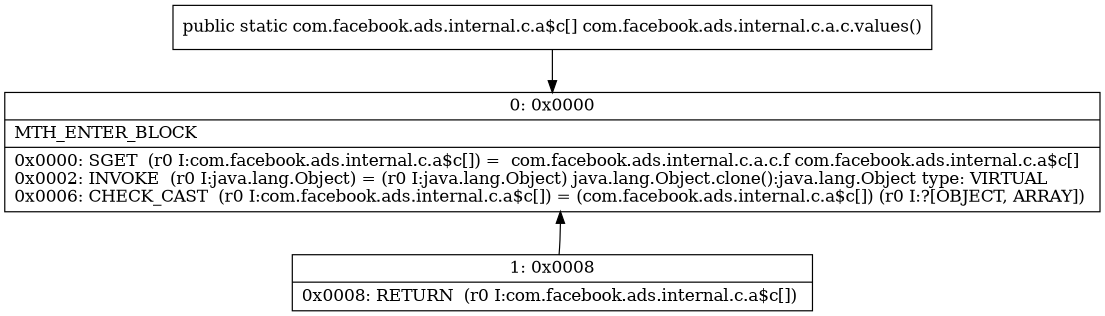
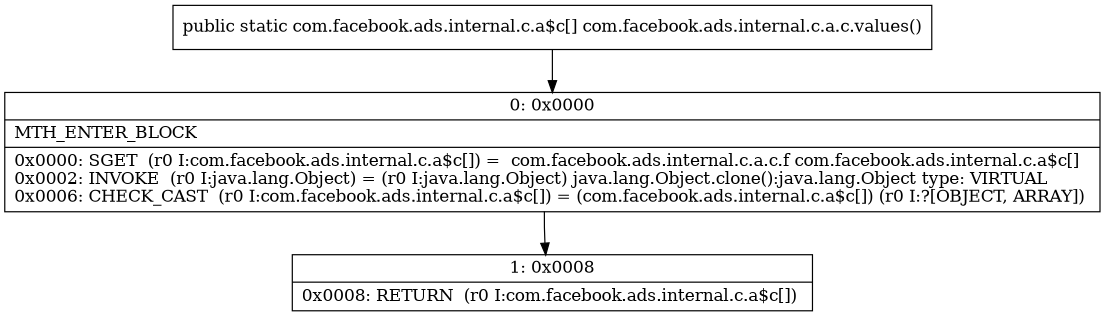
(560, 239) -> (544, 227)
